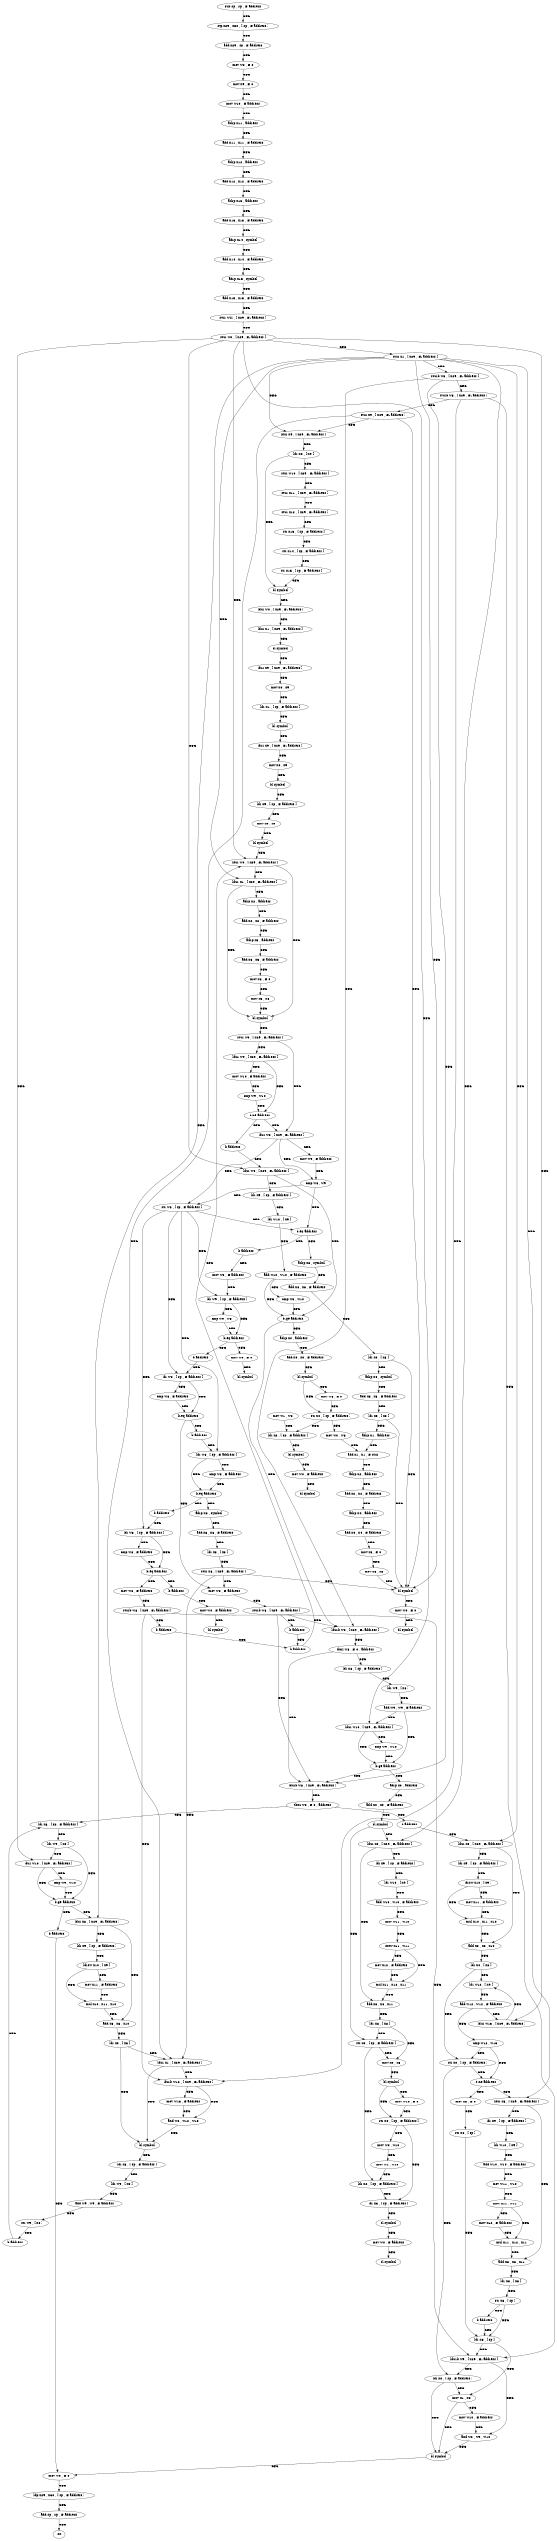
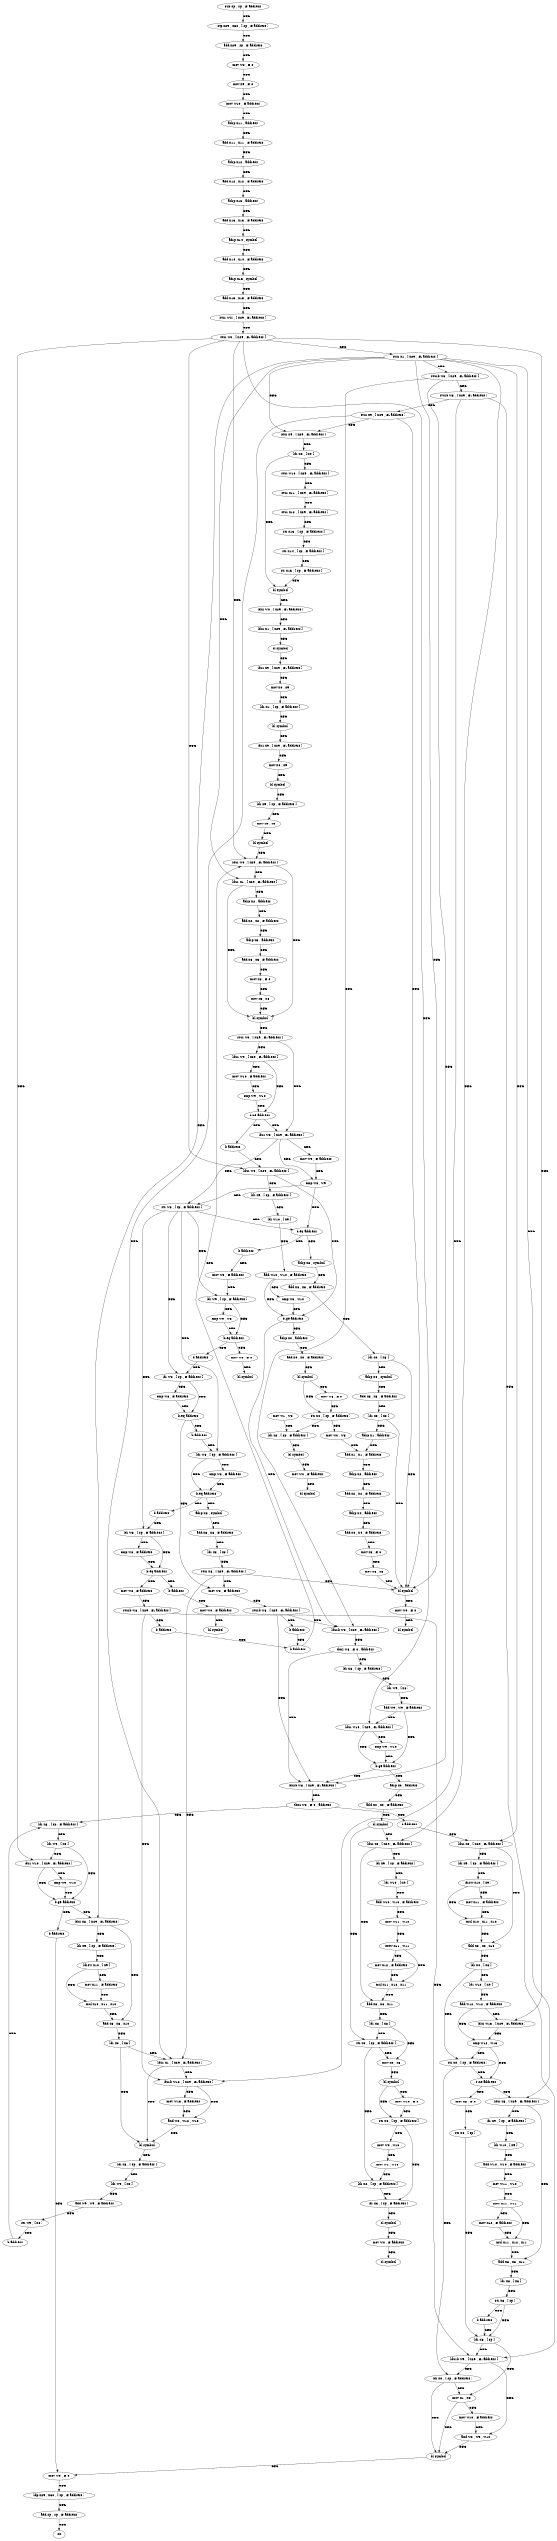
(363, 1455) -> (363, 1455)
(513, 2001) -> (494, 2033)
